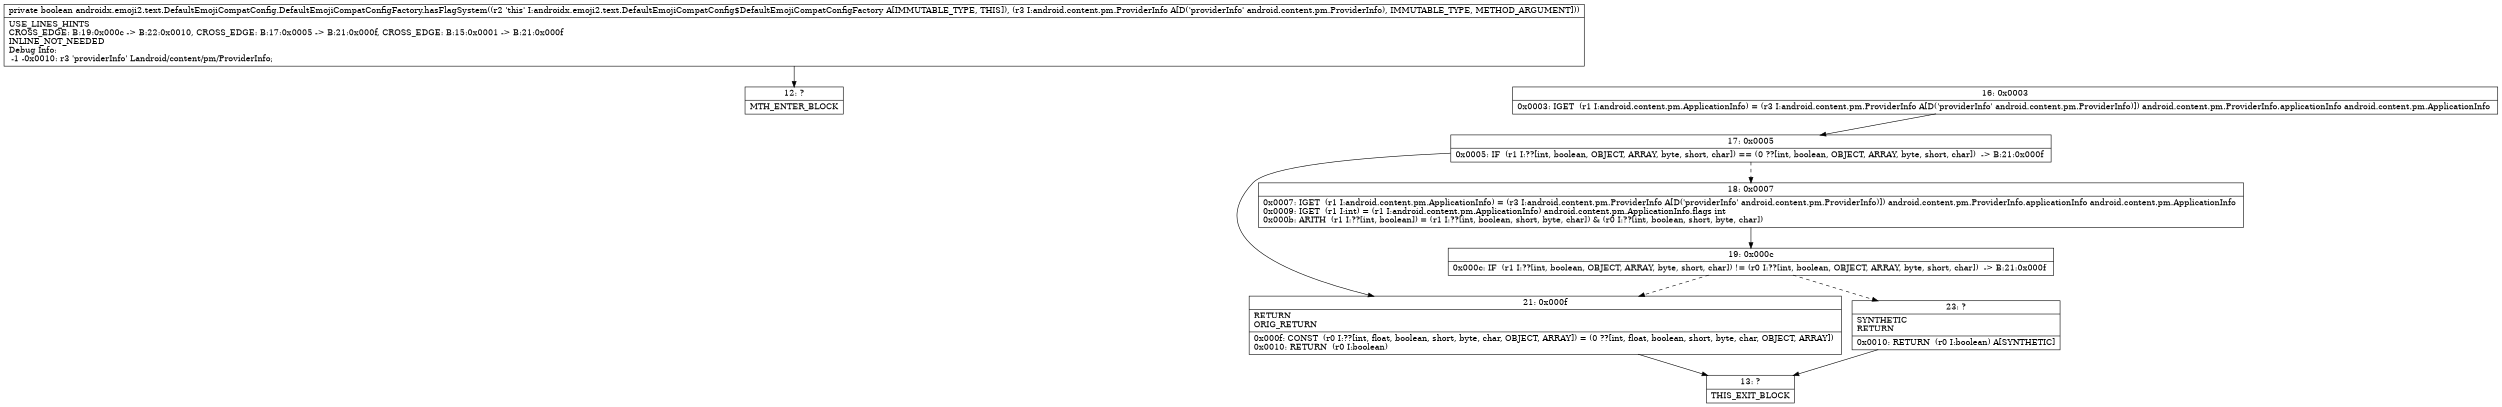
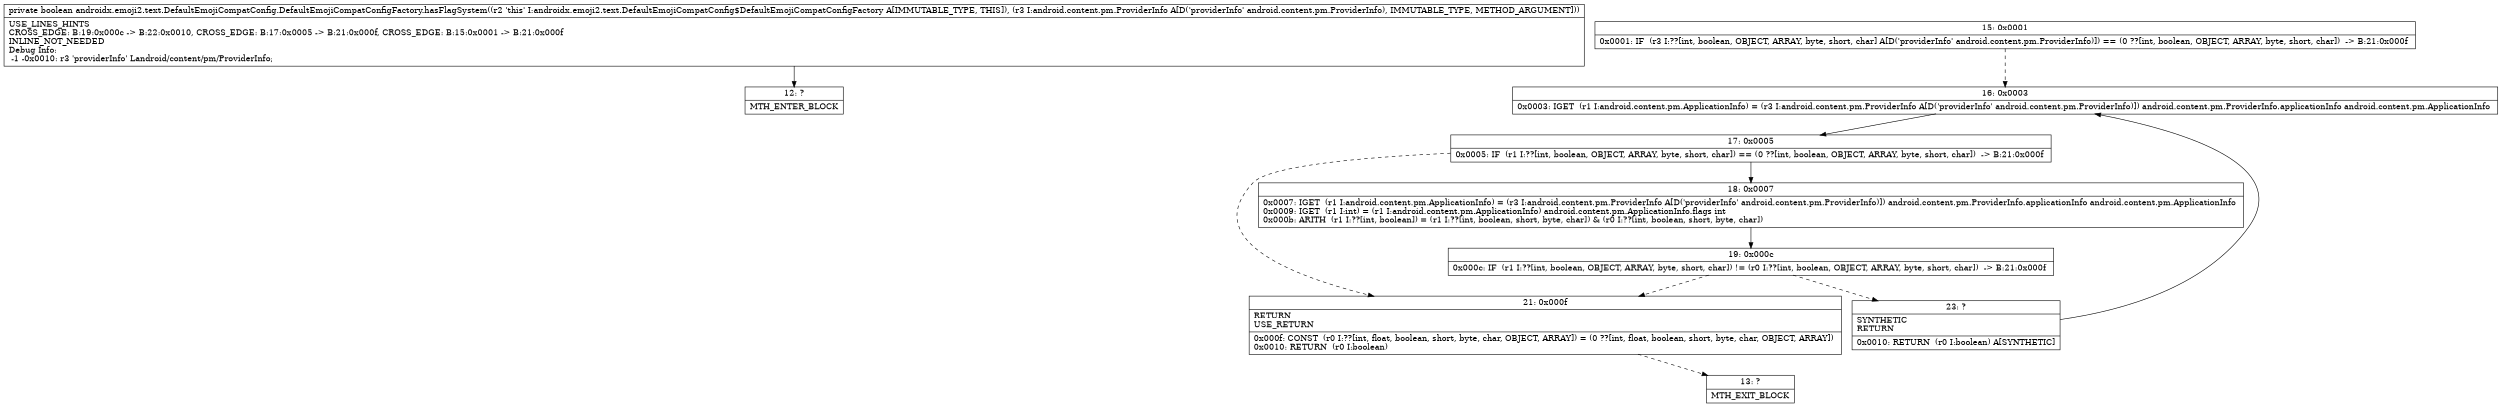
none -> (2005, 35)
(1751, 170) -> (1751, 170)
(1254, 182) -> (1254, 182)
(1286, 325) -> (1284, 325)
(1838, 362) -> (2249, 226)
(1670, 364) -> (1670, 364)
(1750, 396) -> (1750, 396)
